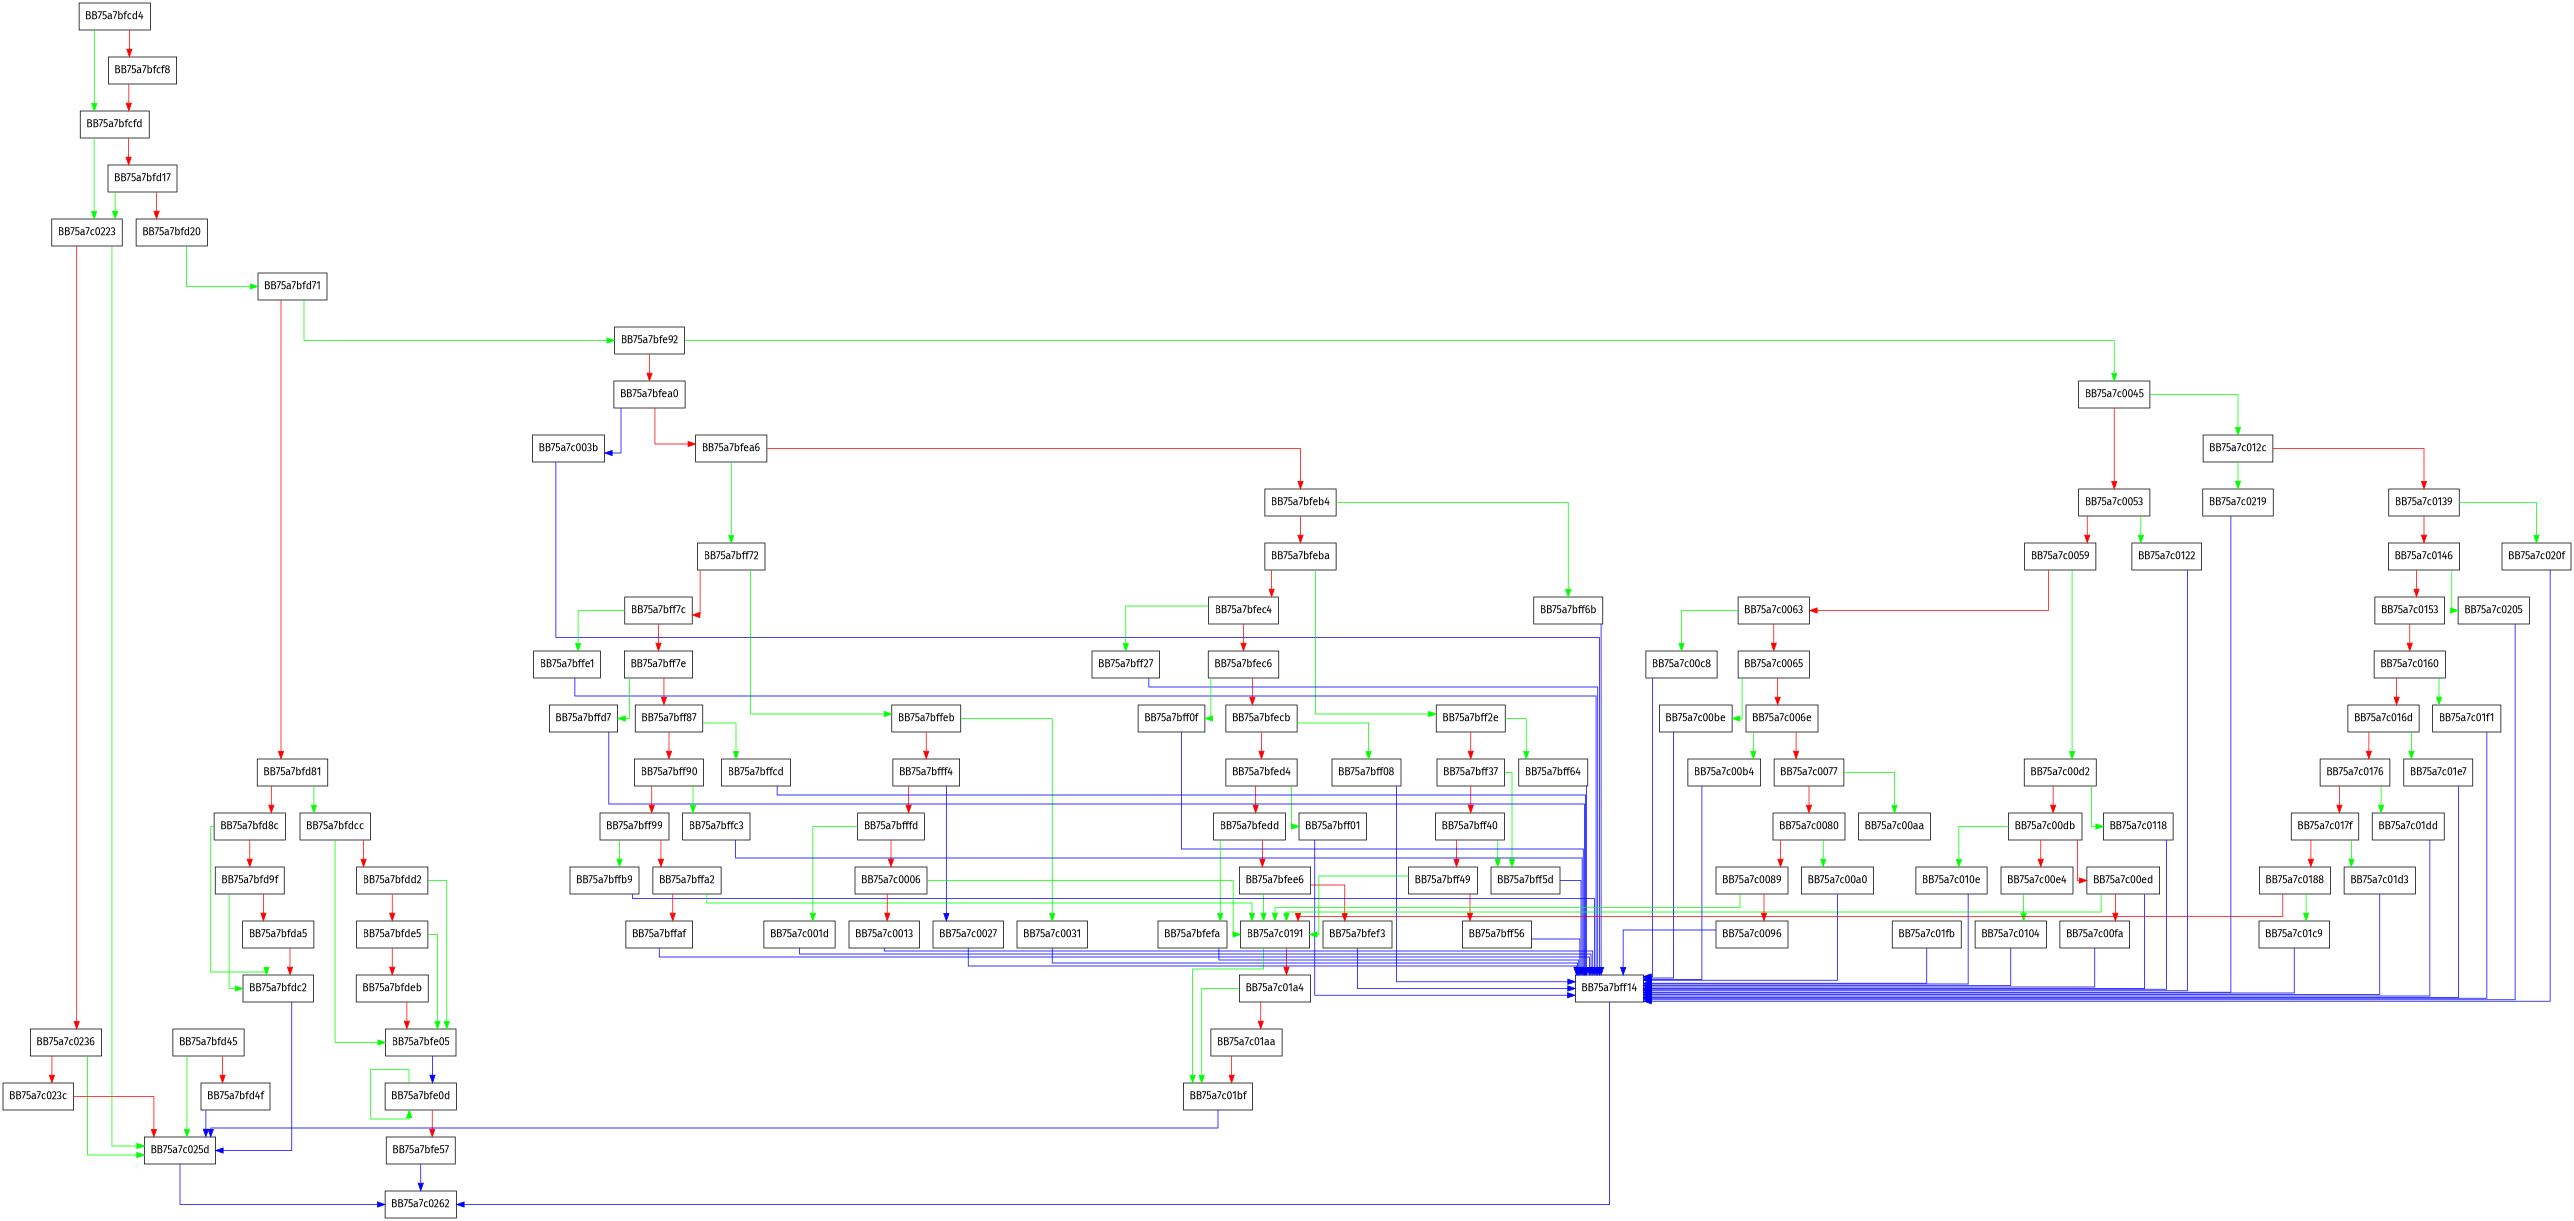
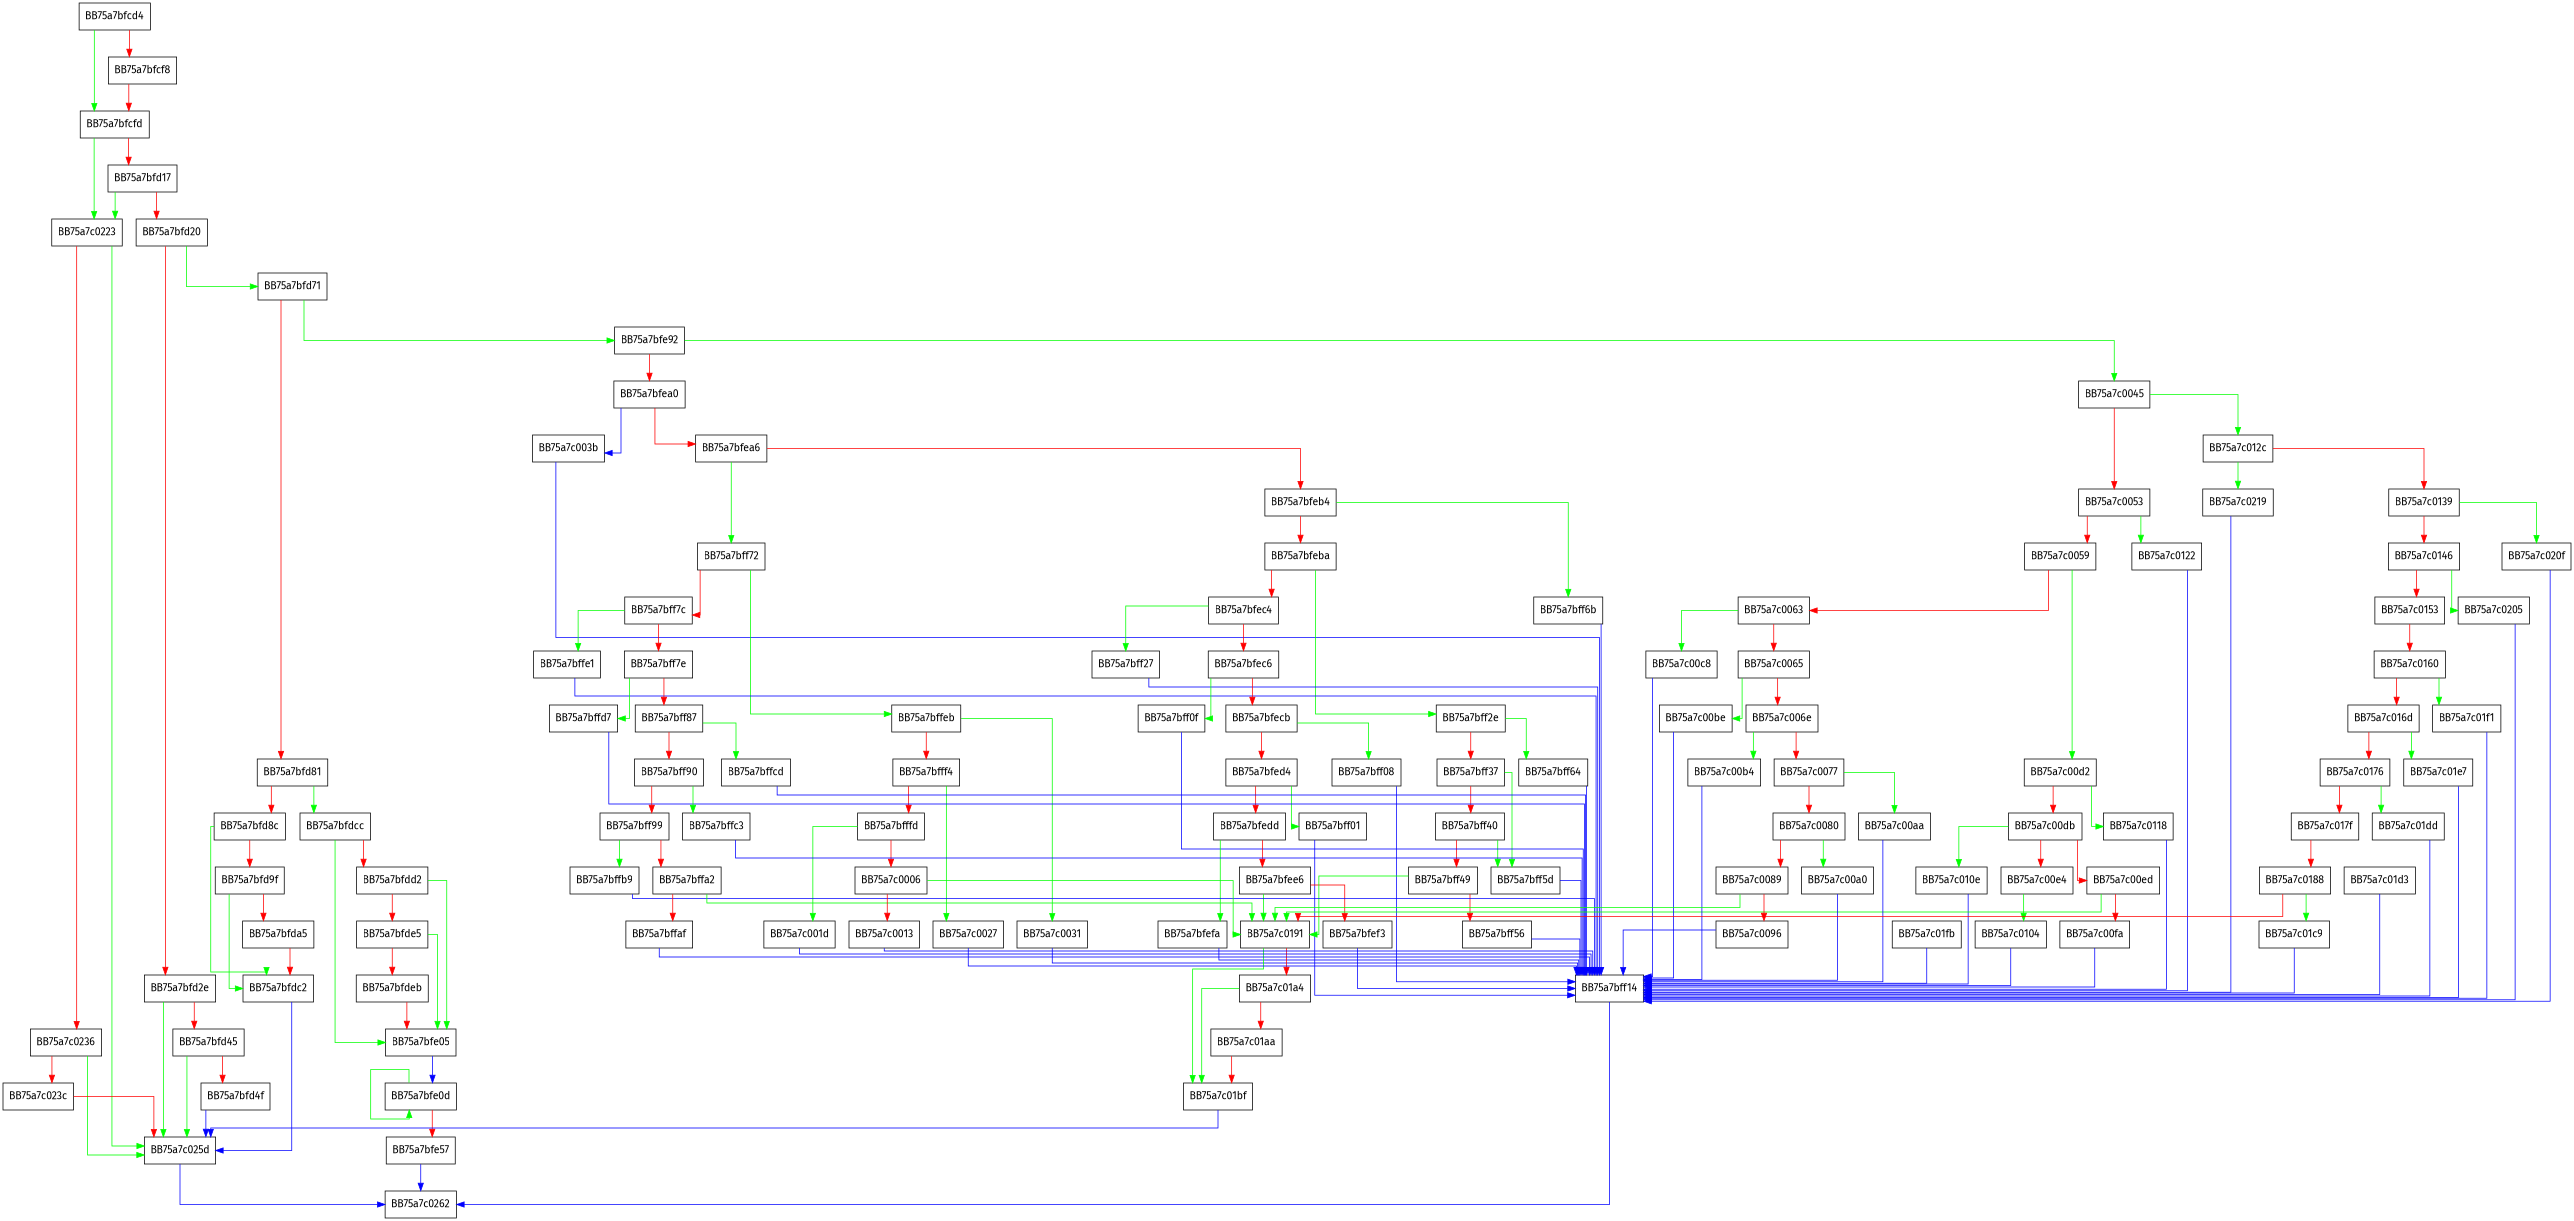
(946, 850) -> (946, 850)
(2351, 850) -> none
none -> (180, 988)
(1945, 988) -> (1883, 971)
